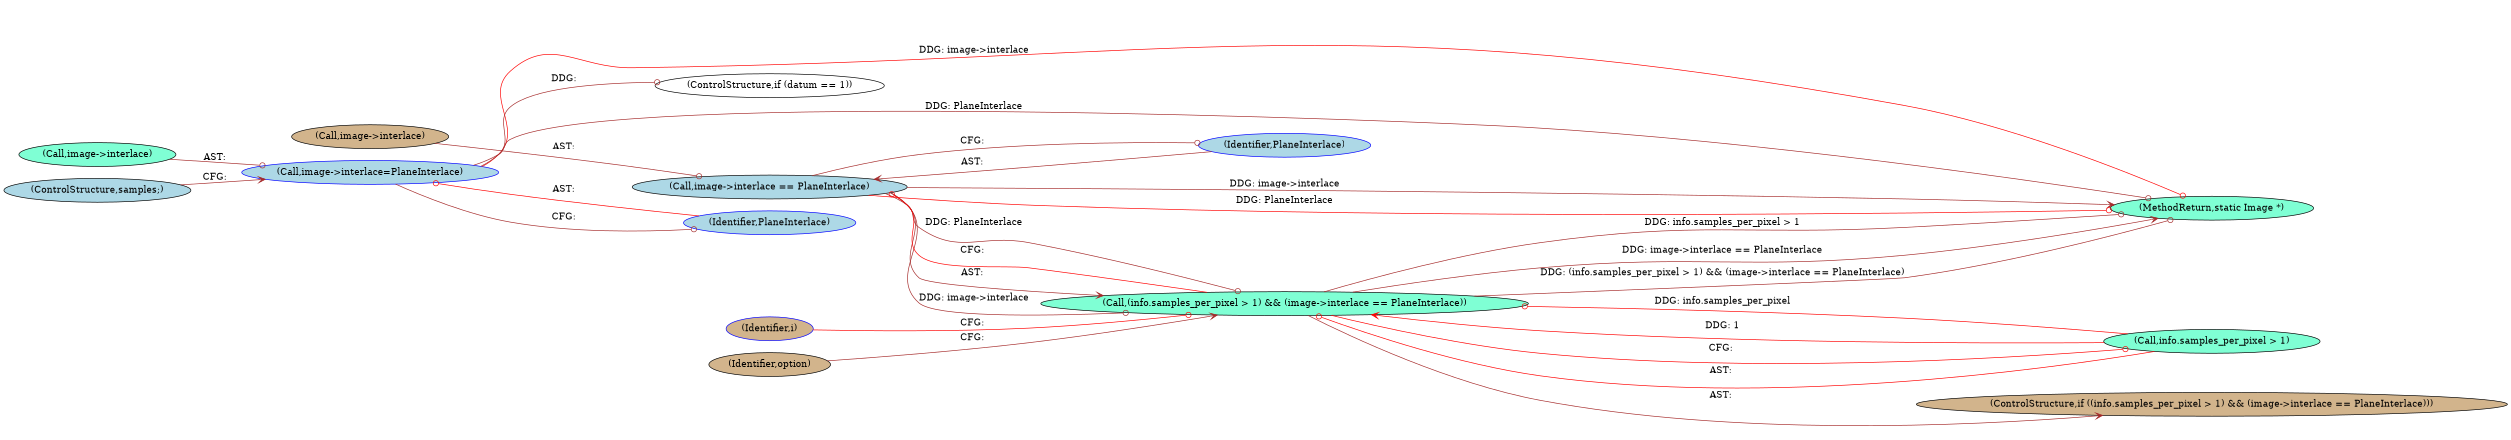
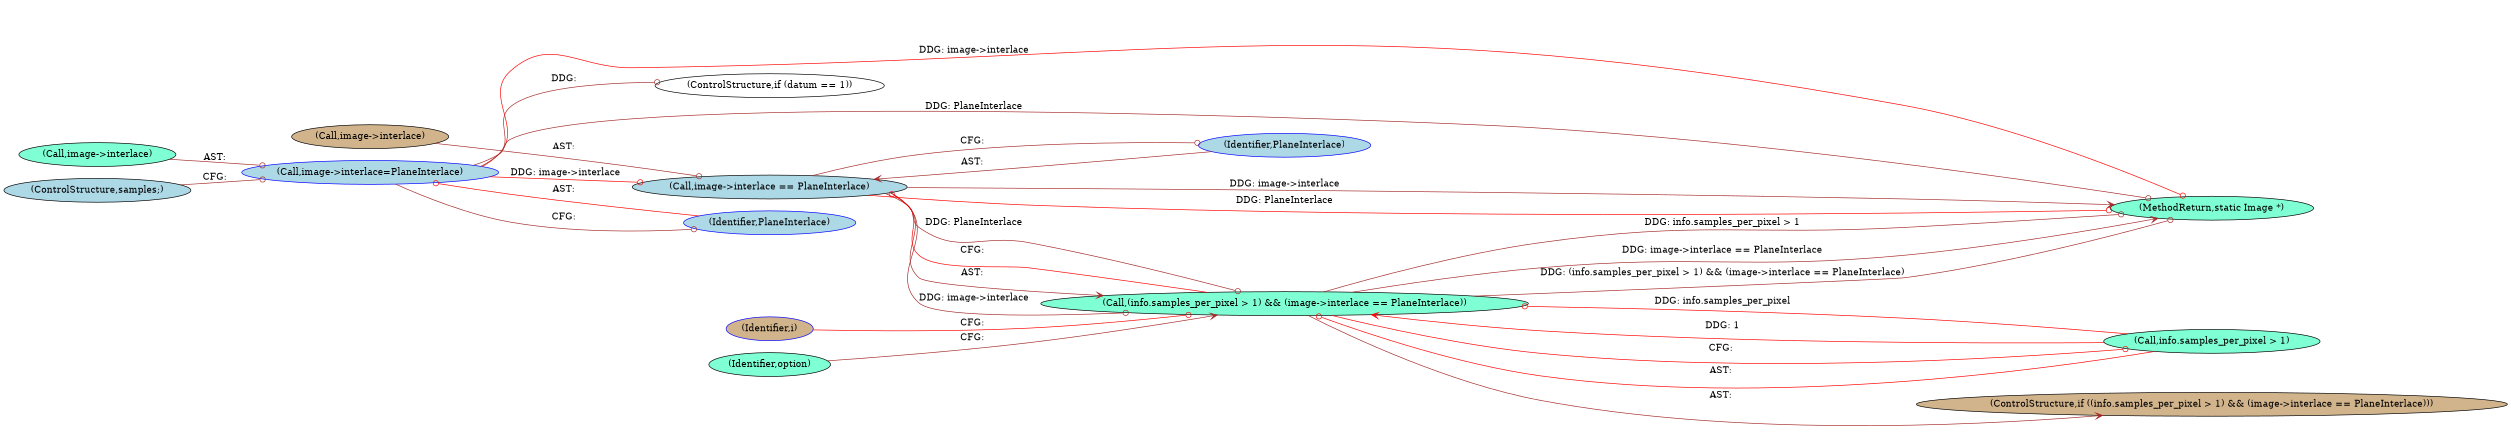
none -> (564, 179)
(220, 182) -> (220, 182)
(770, 365) -> (770, 365)
